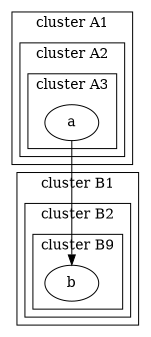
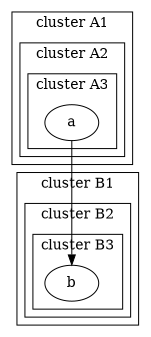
(78, 246) -> (78, 246)
